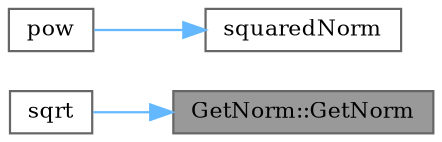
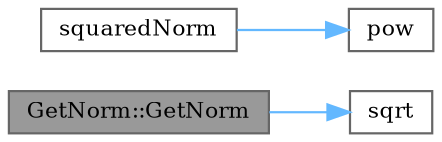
(138, 30) -> (282, 30)
(121, 112) -> (298, 112)
